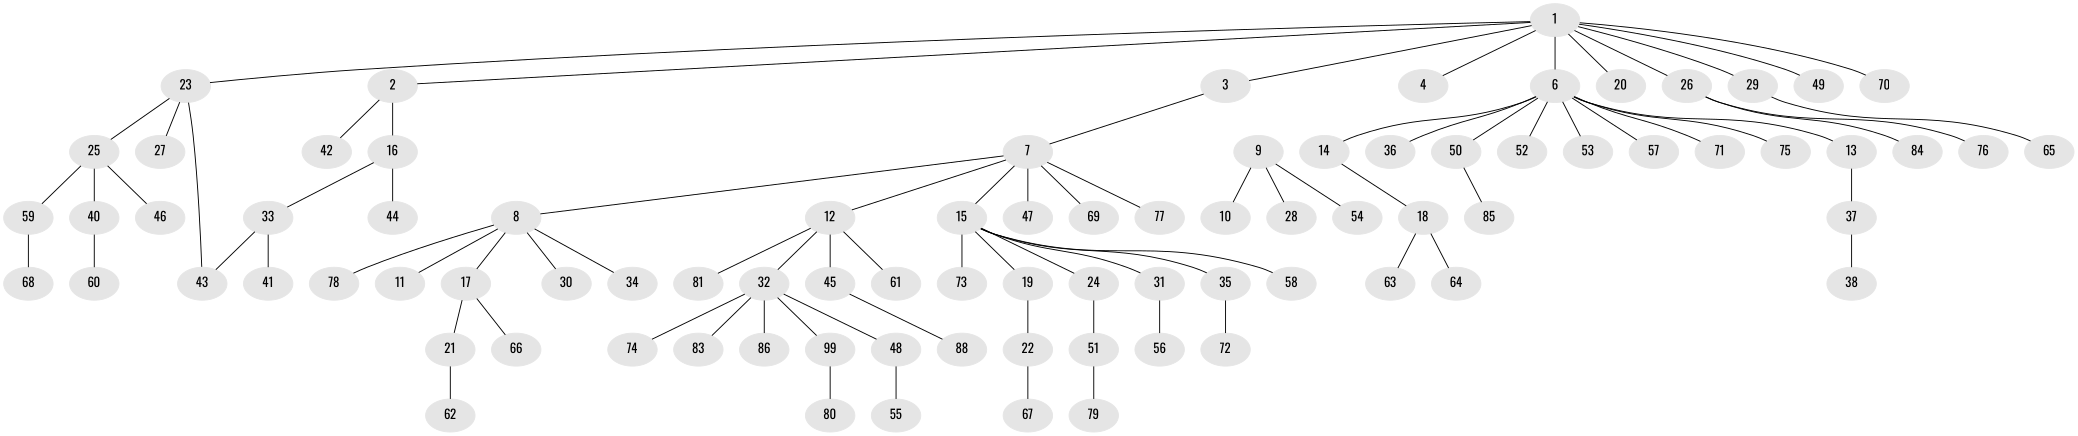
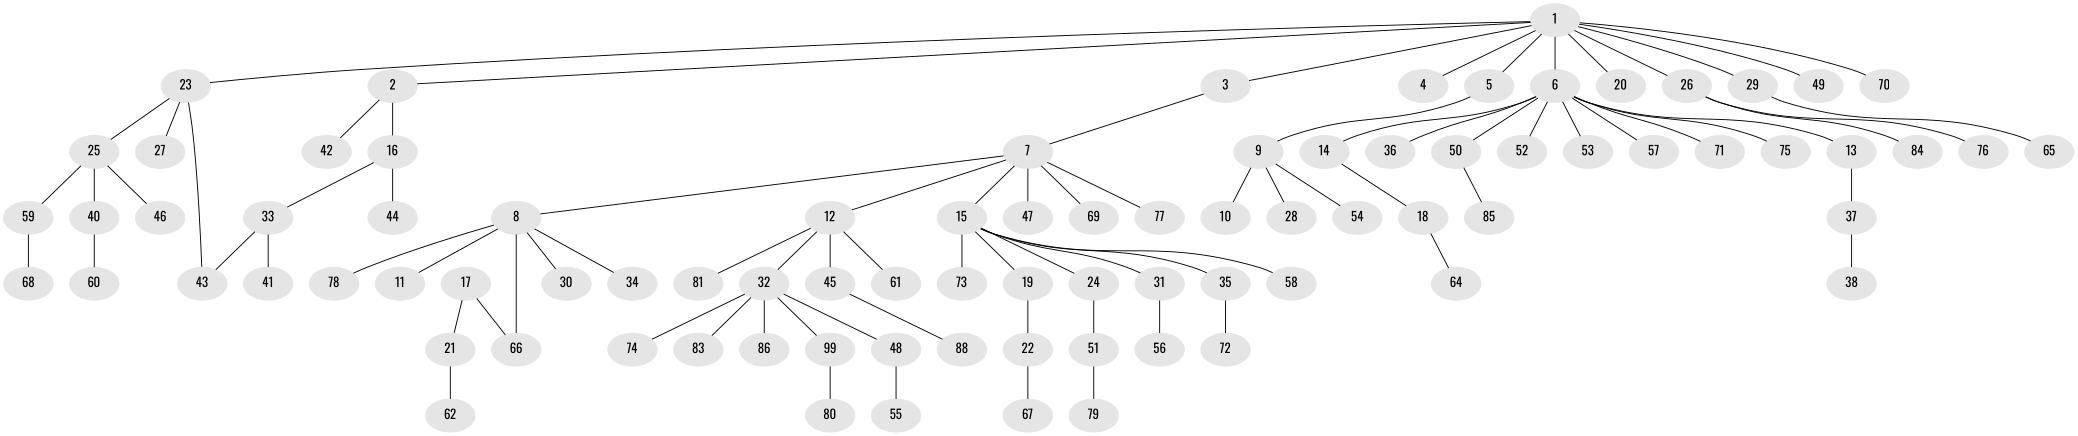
none -> (1489, 86)
(491, 251) -> (516, 284)
(1390, 284) -> none
